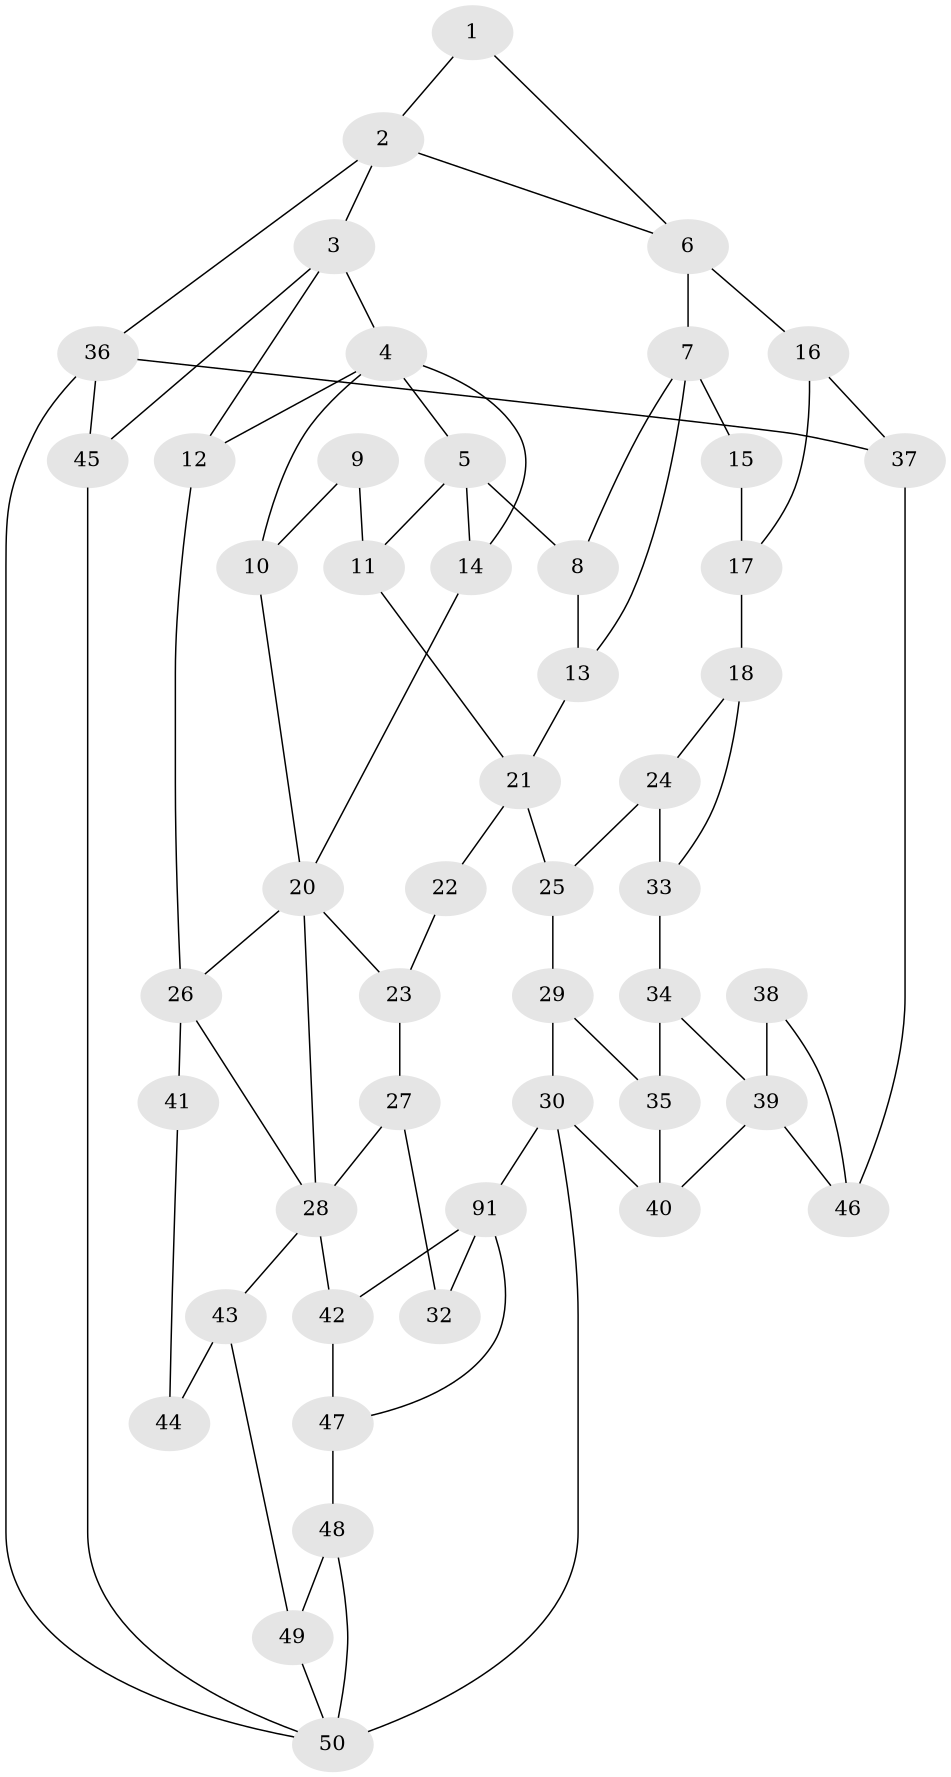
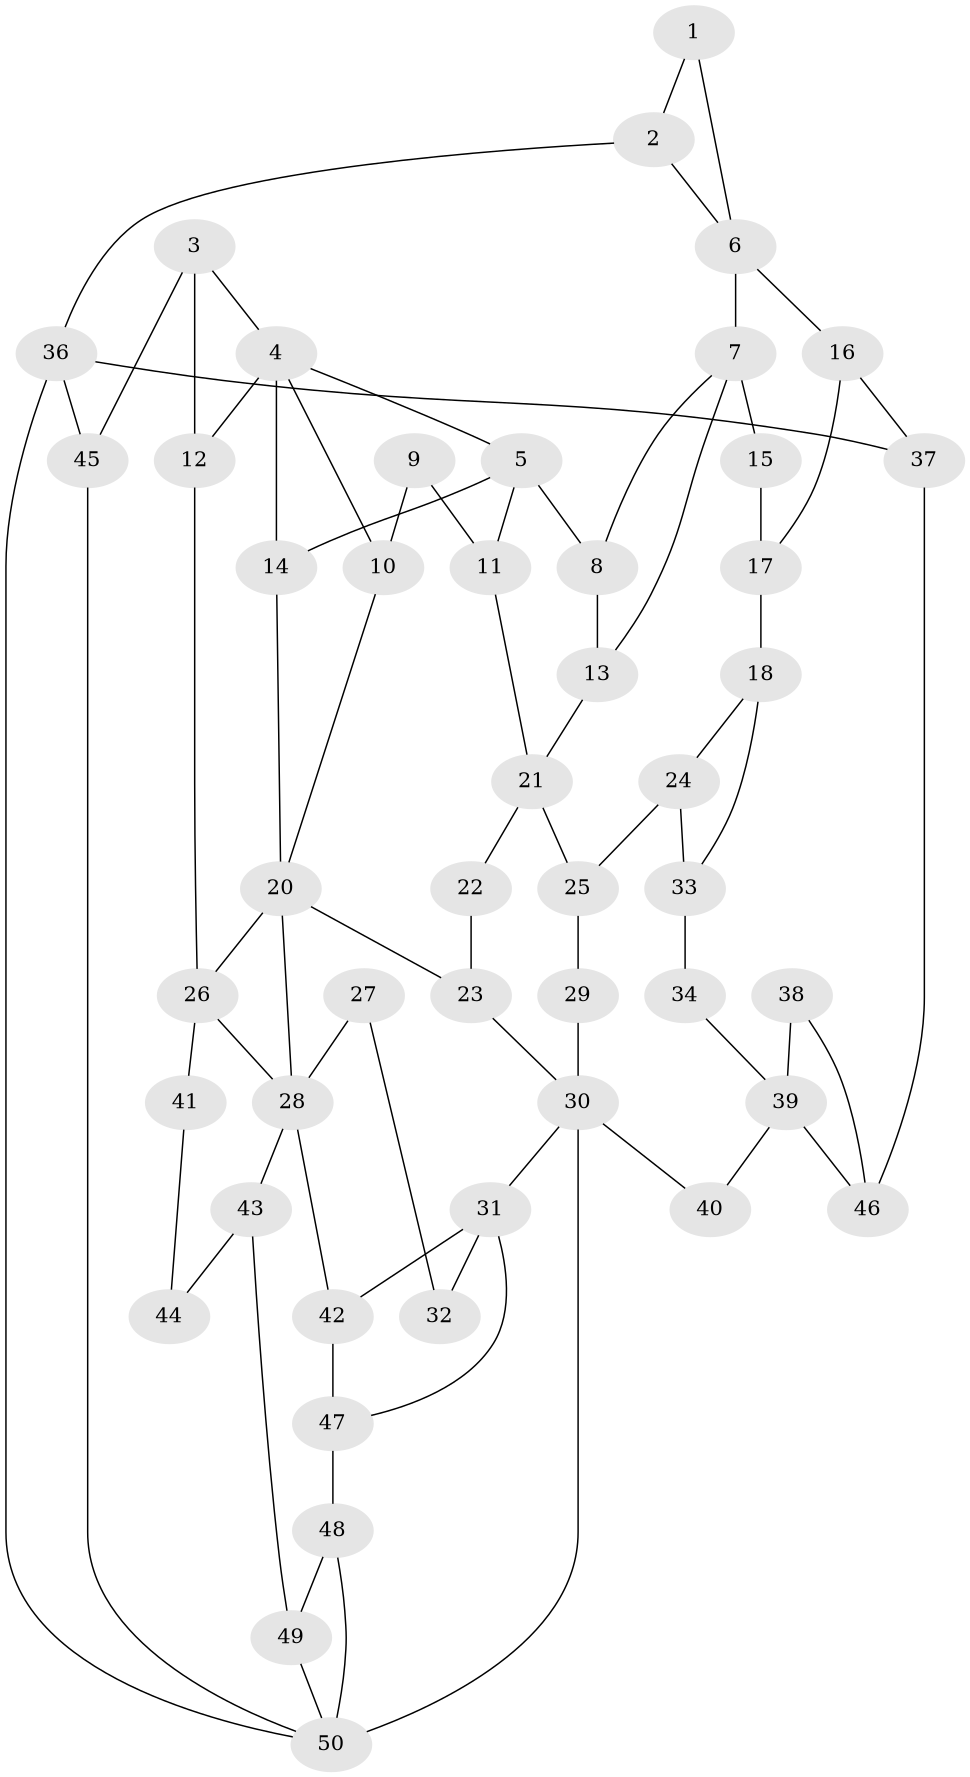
(359, 193) -> none
(400, 1049) -> (524, 1049)
(660, 1103) -> none
(486, 1210) -> (490, 1210)
